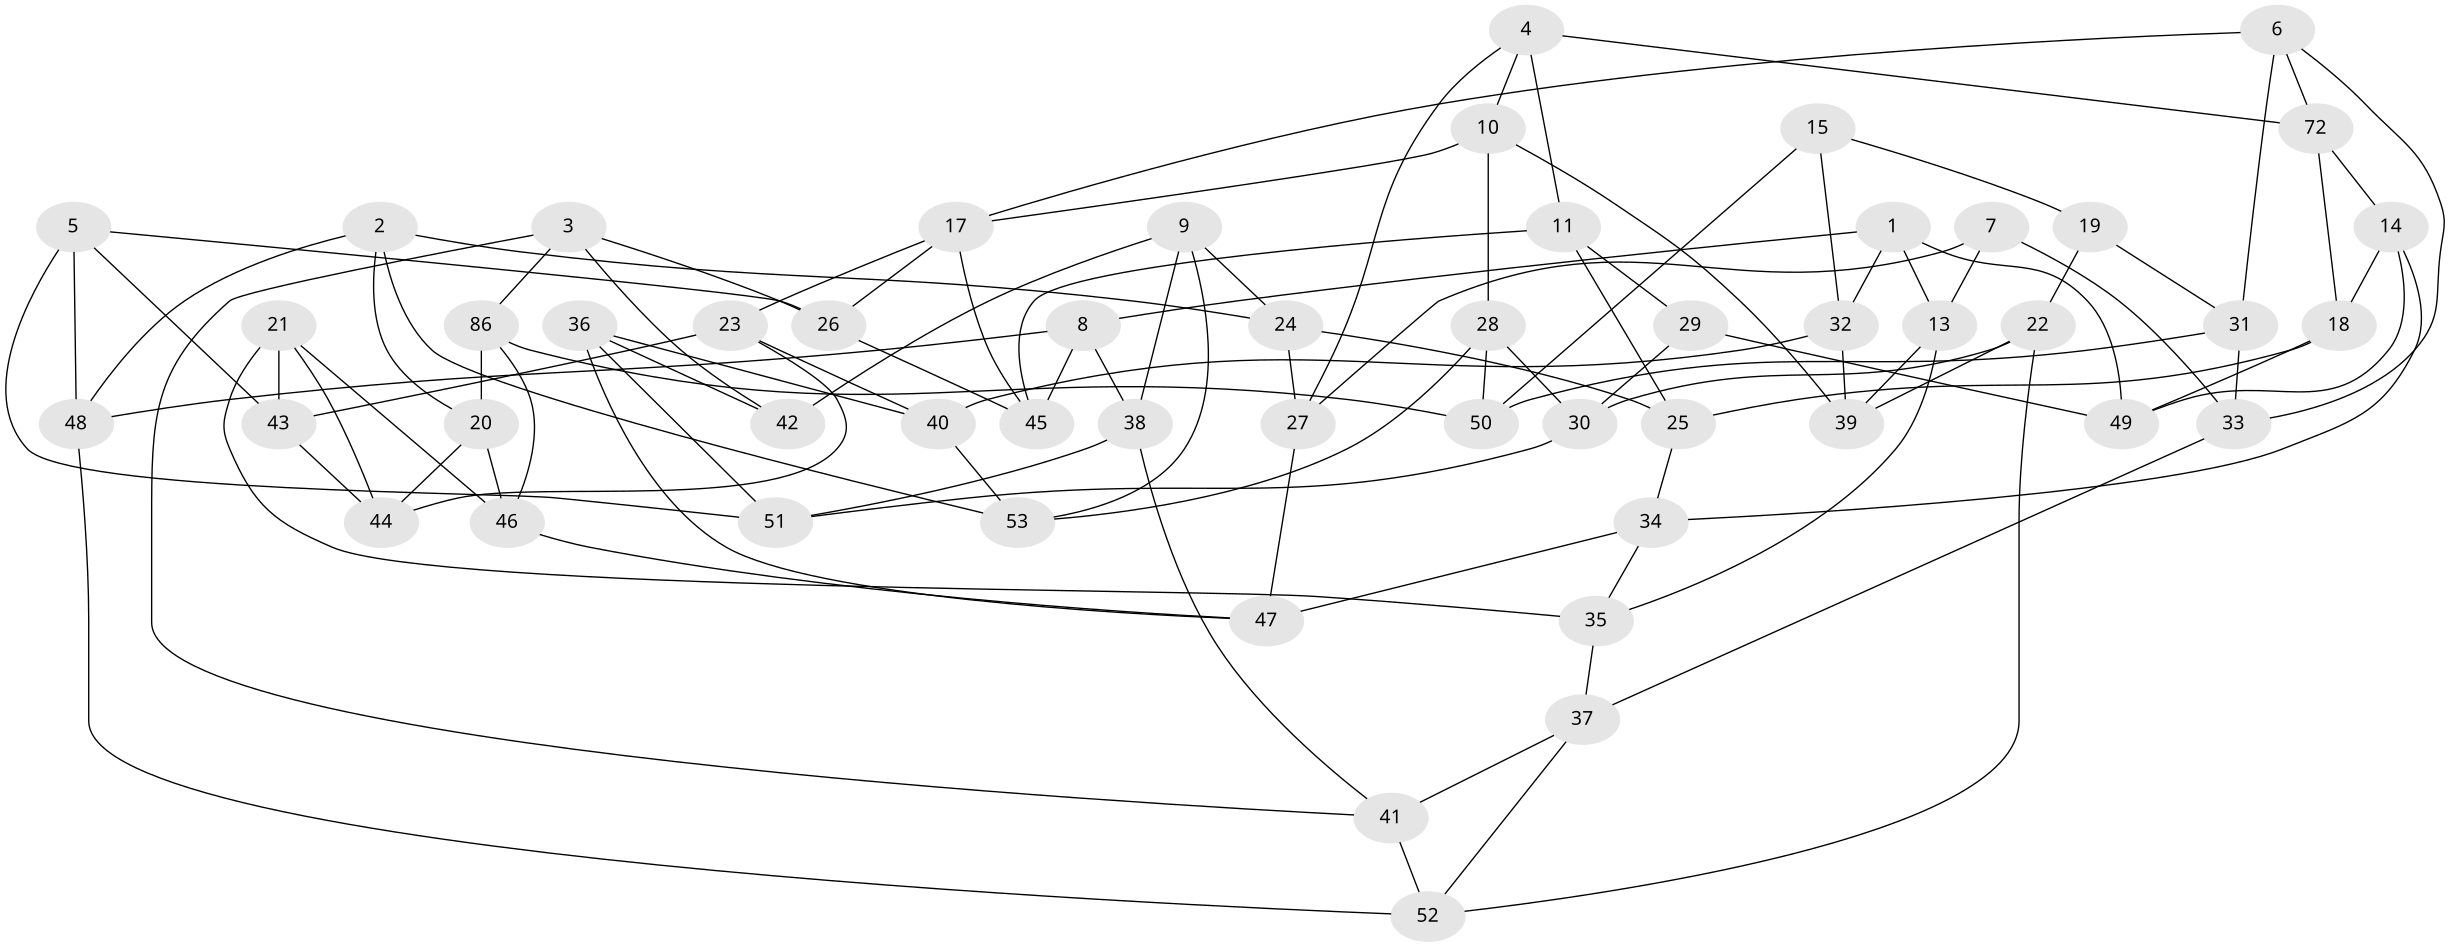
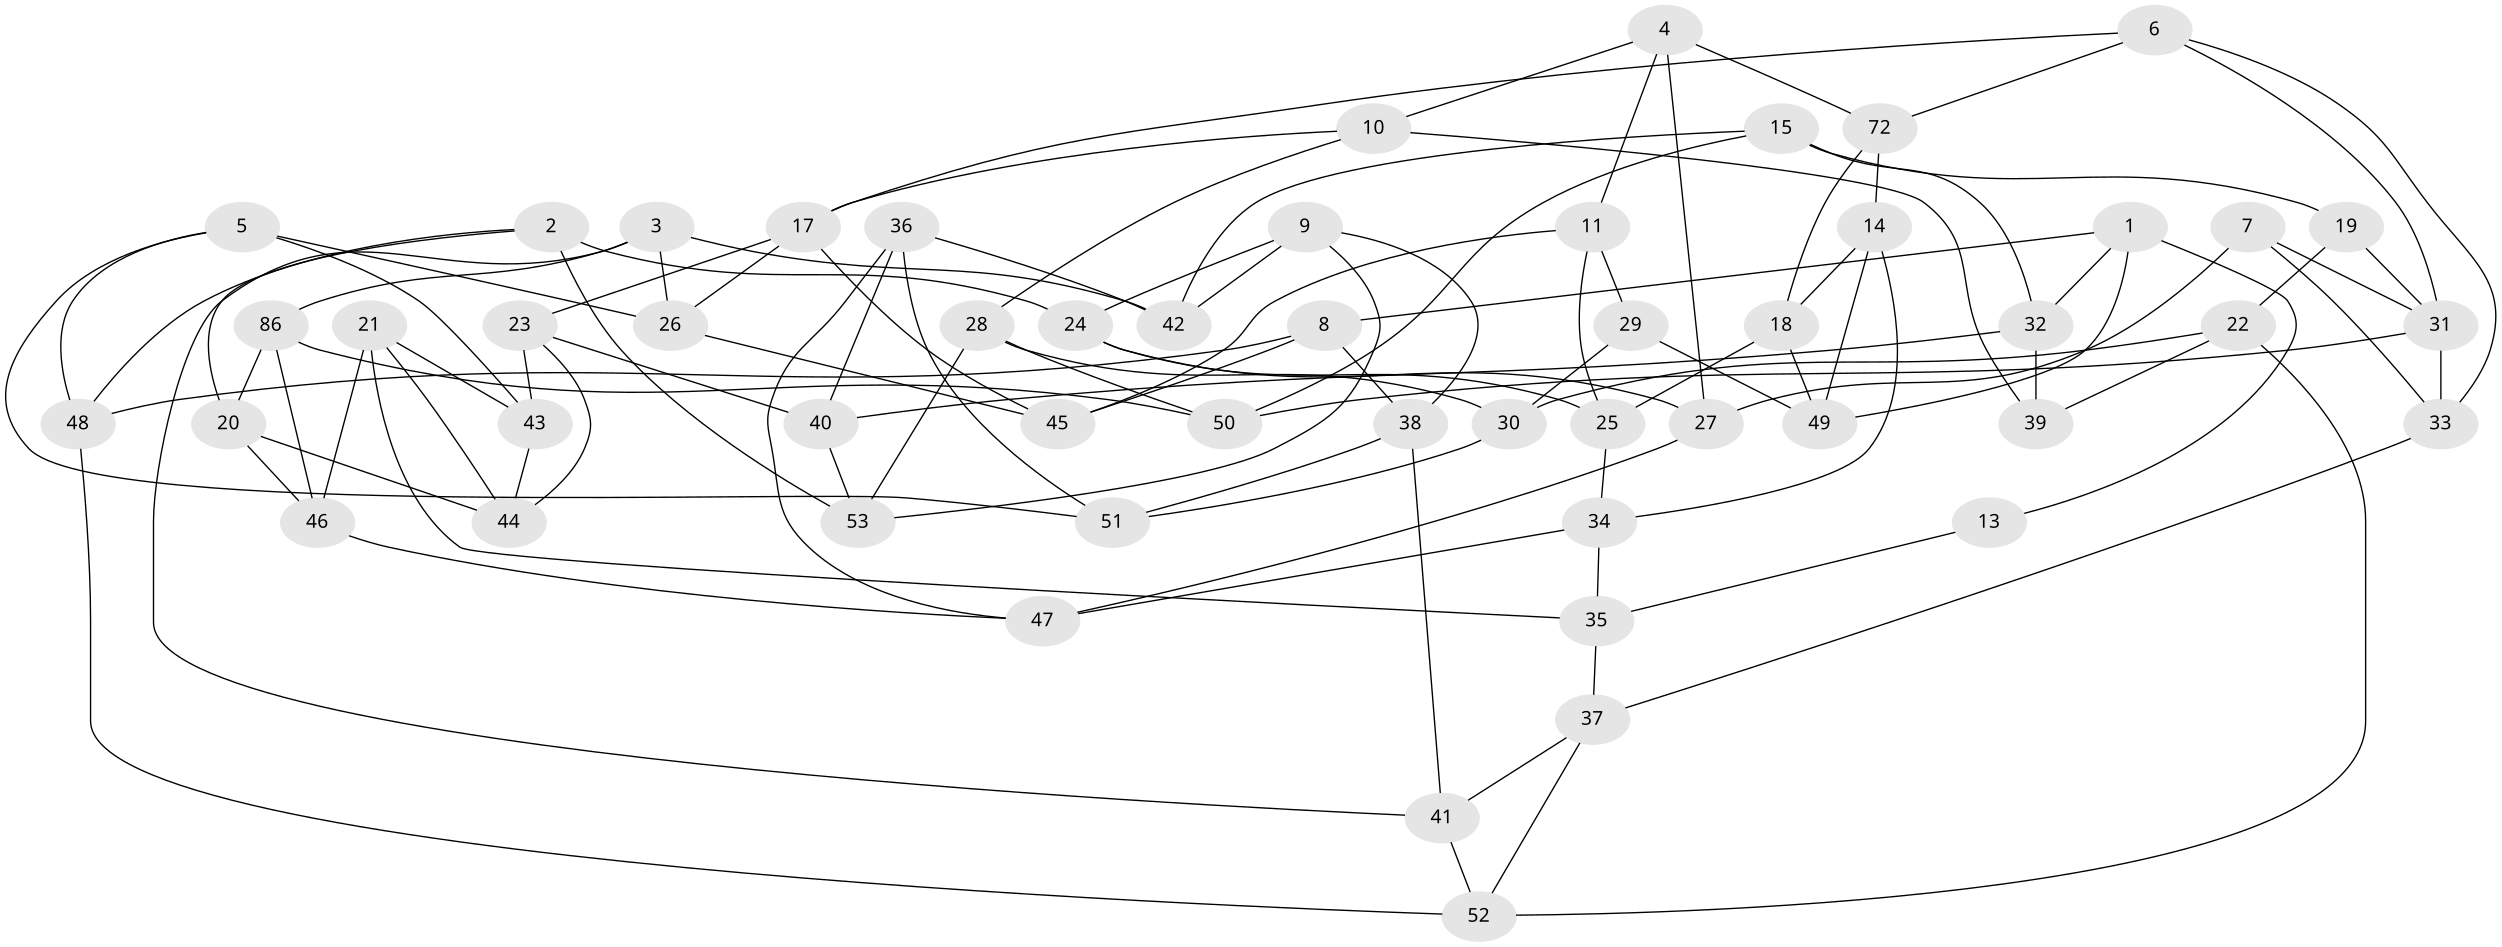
none -> (1435, 156)
(1966, 276) -> (2344, 276)
(1888, 380) -> none
